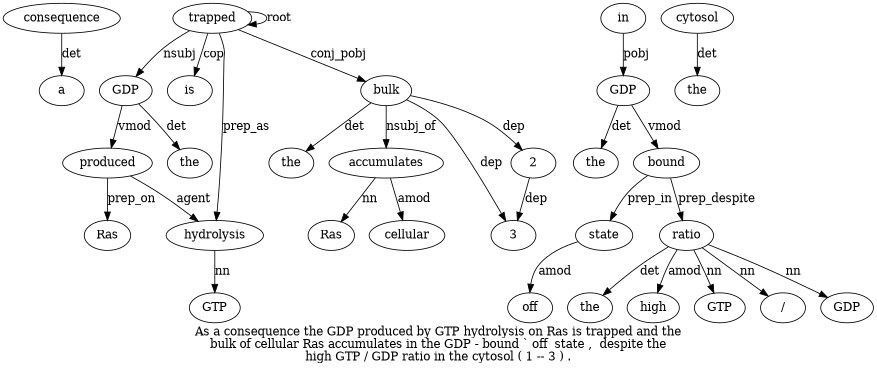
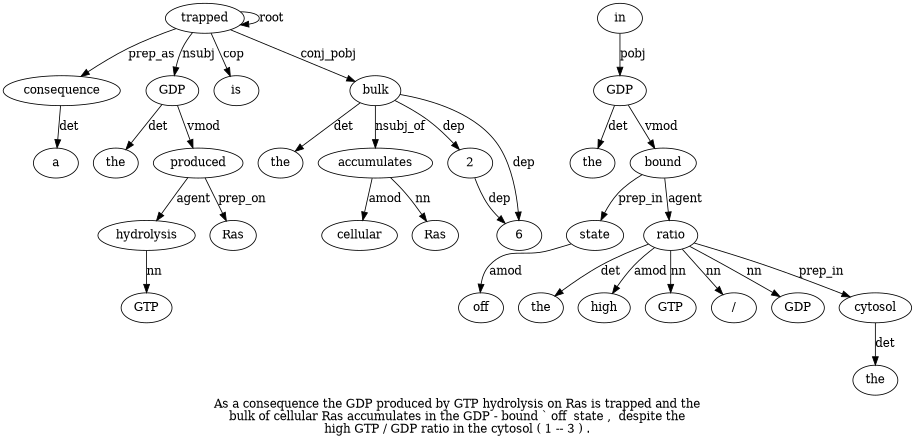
(223, 122) -> (130, 47)
(717, 199) -> (685, 199)
(513, 235) -> (519, 235)
none -> (769, 267)
